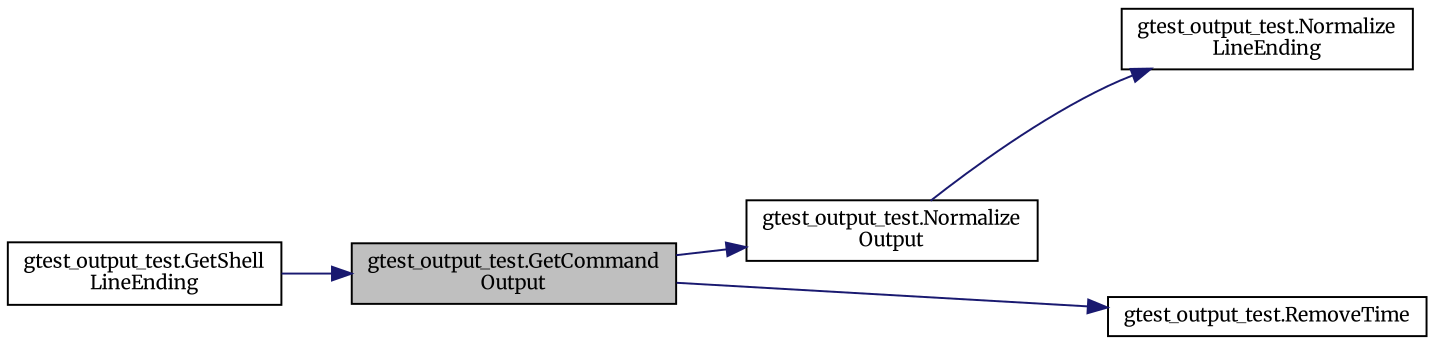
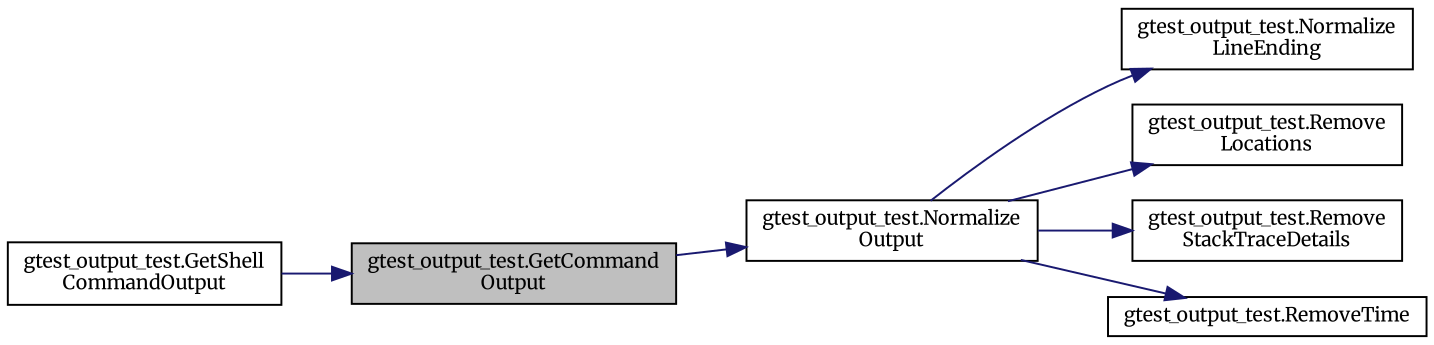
none -> (1267, 135)
none -> (1267, 231)
(145, 274) -> (145, 274)
(882, 295) -> (1093, 277)
